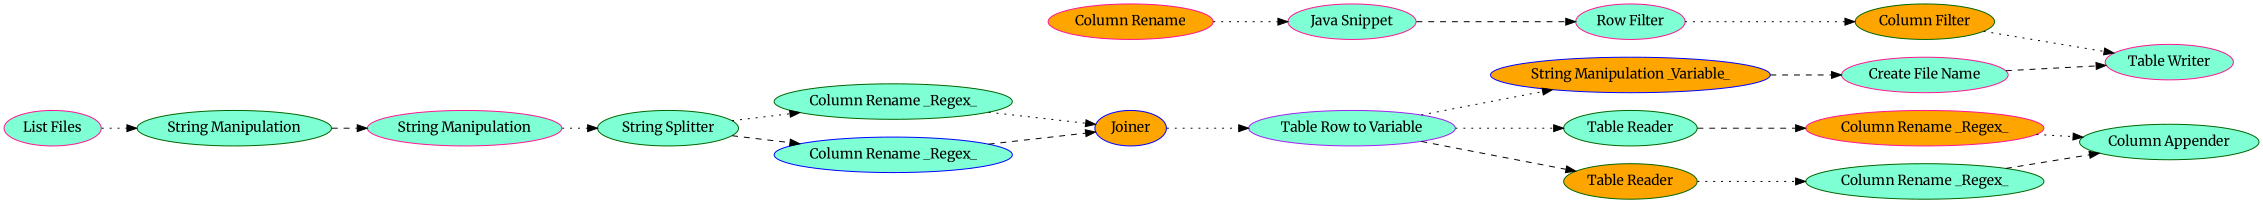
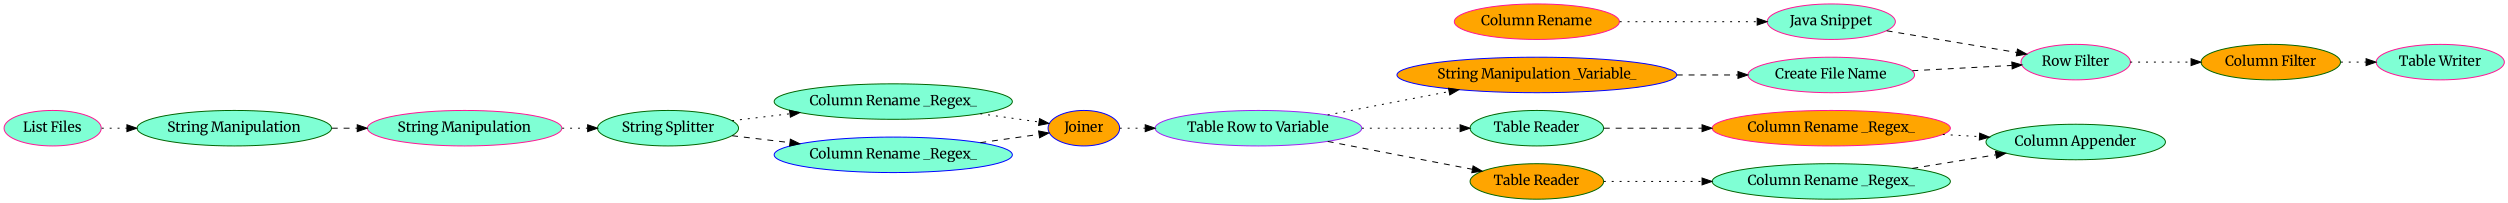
(2051, 68) -> (1962, 68)
